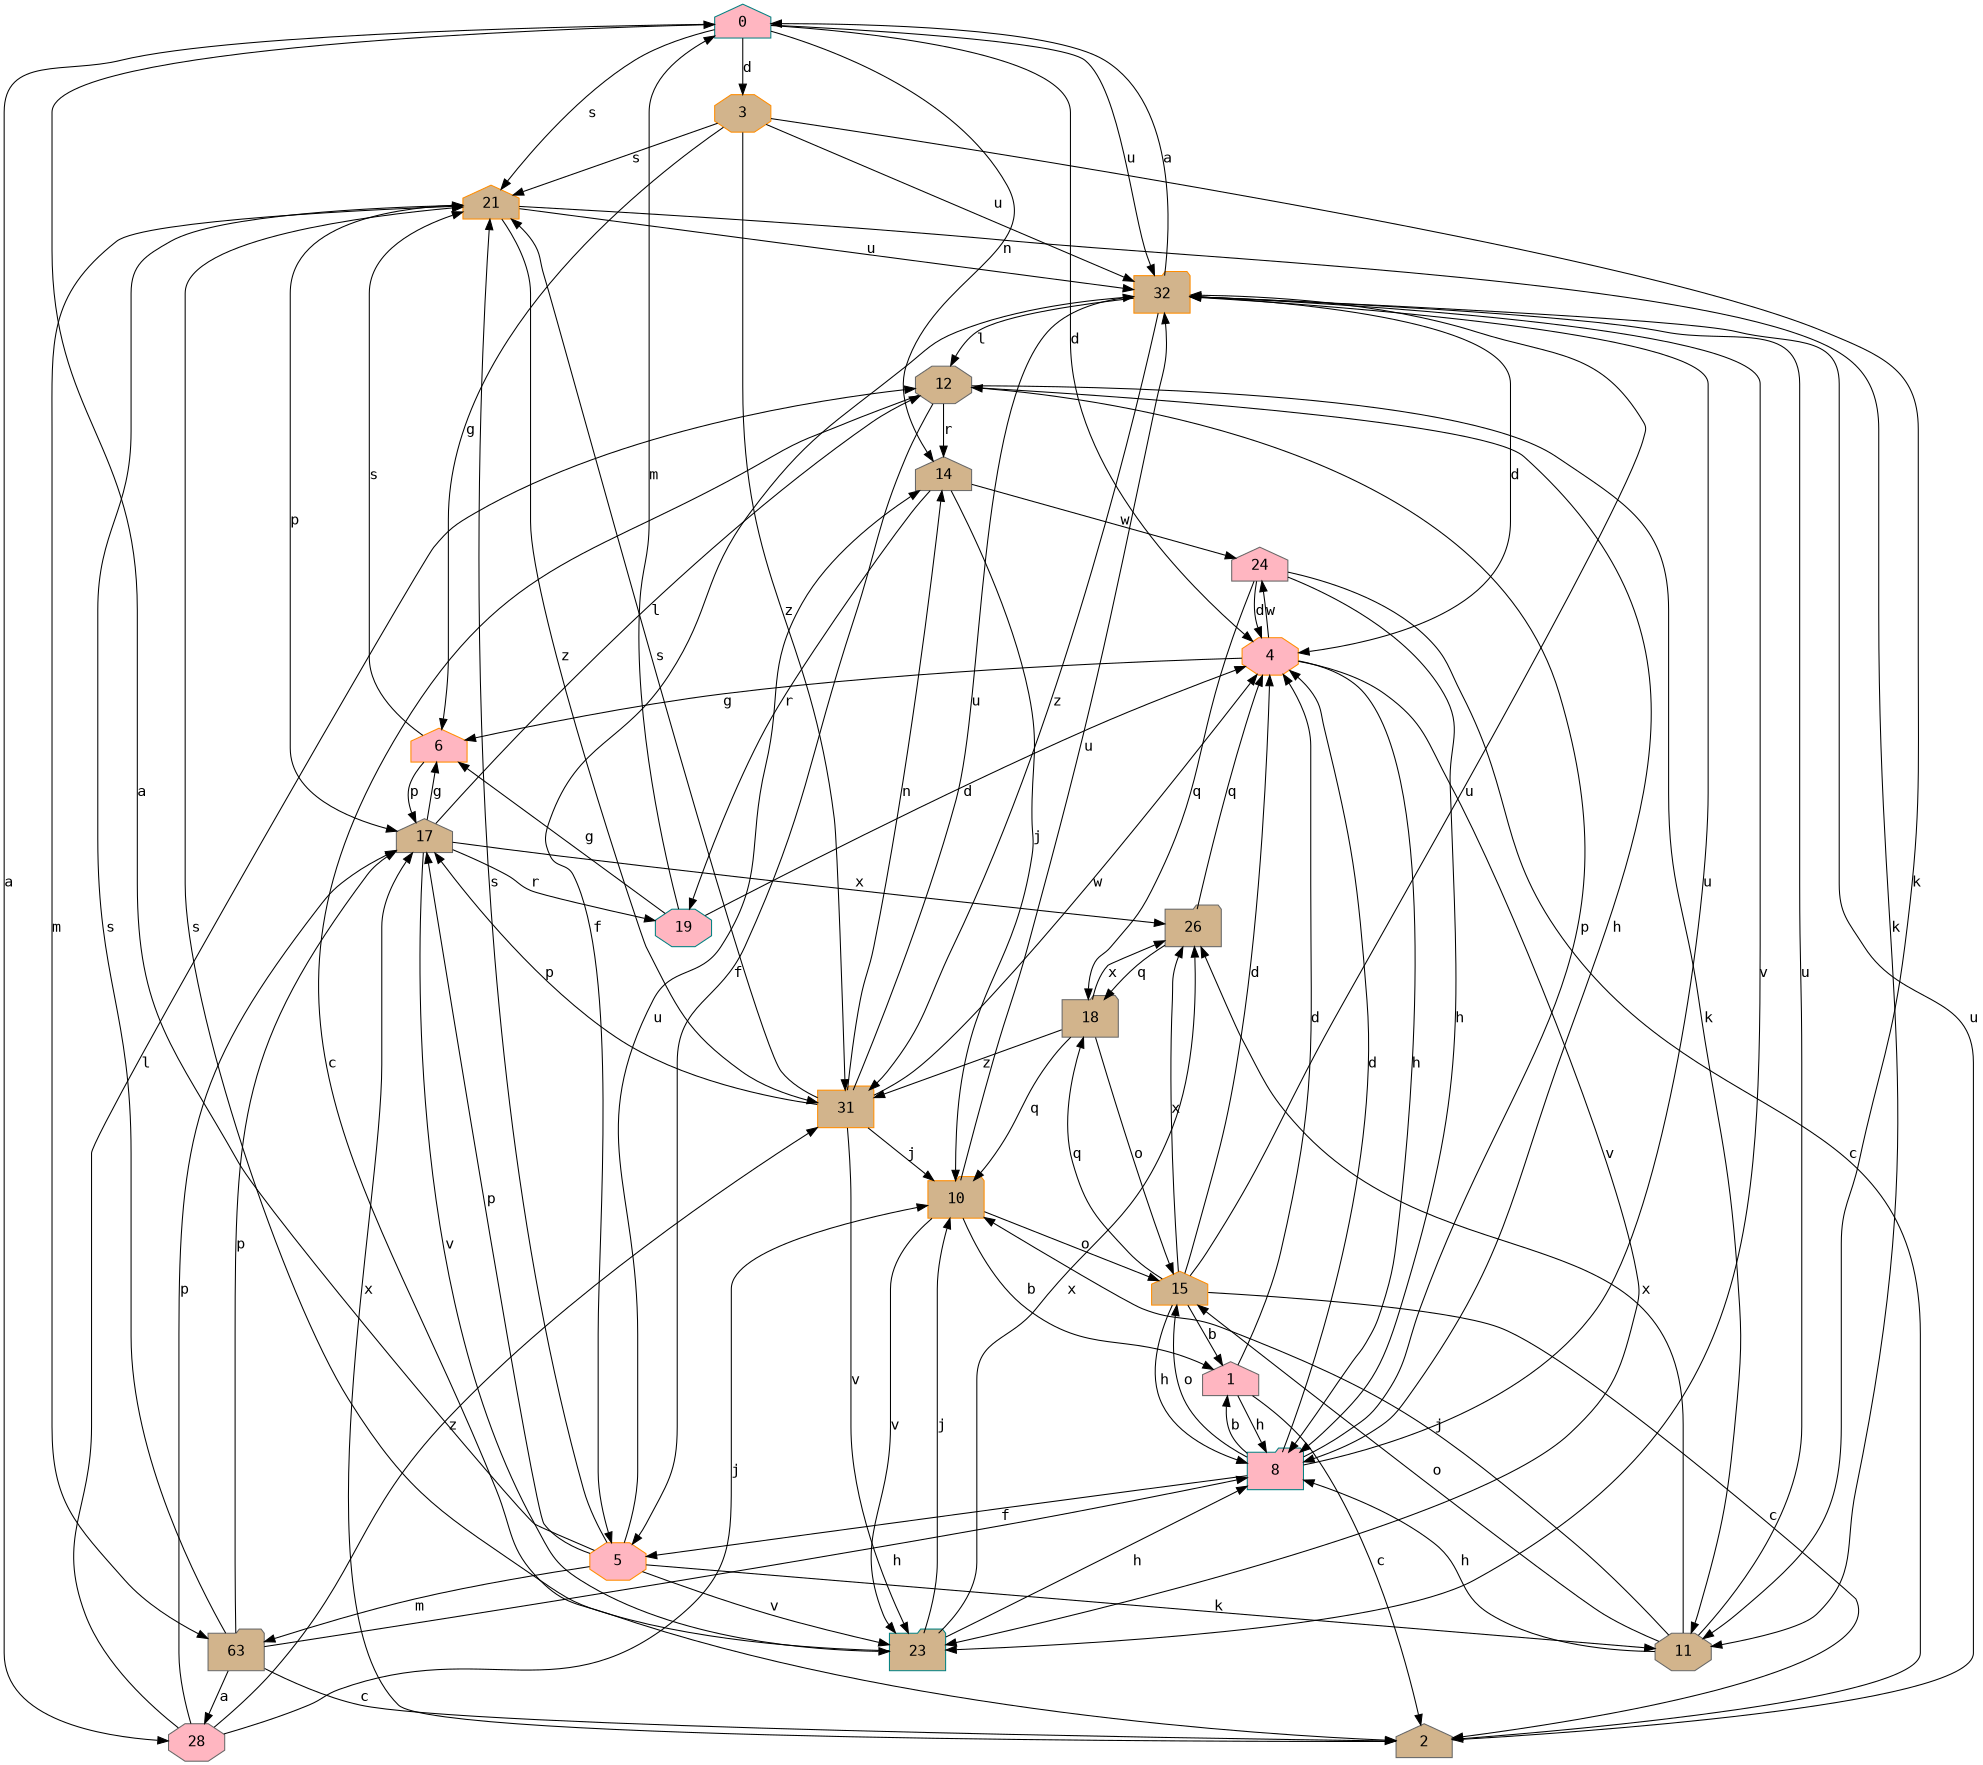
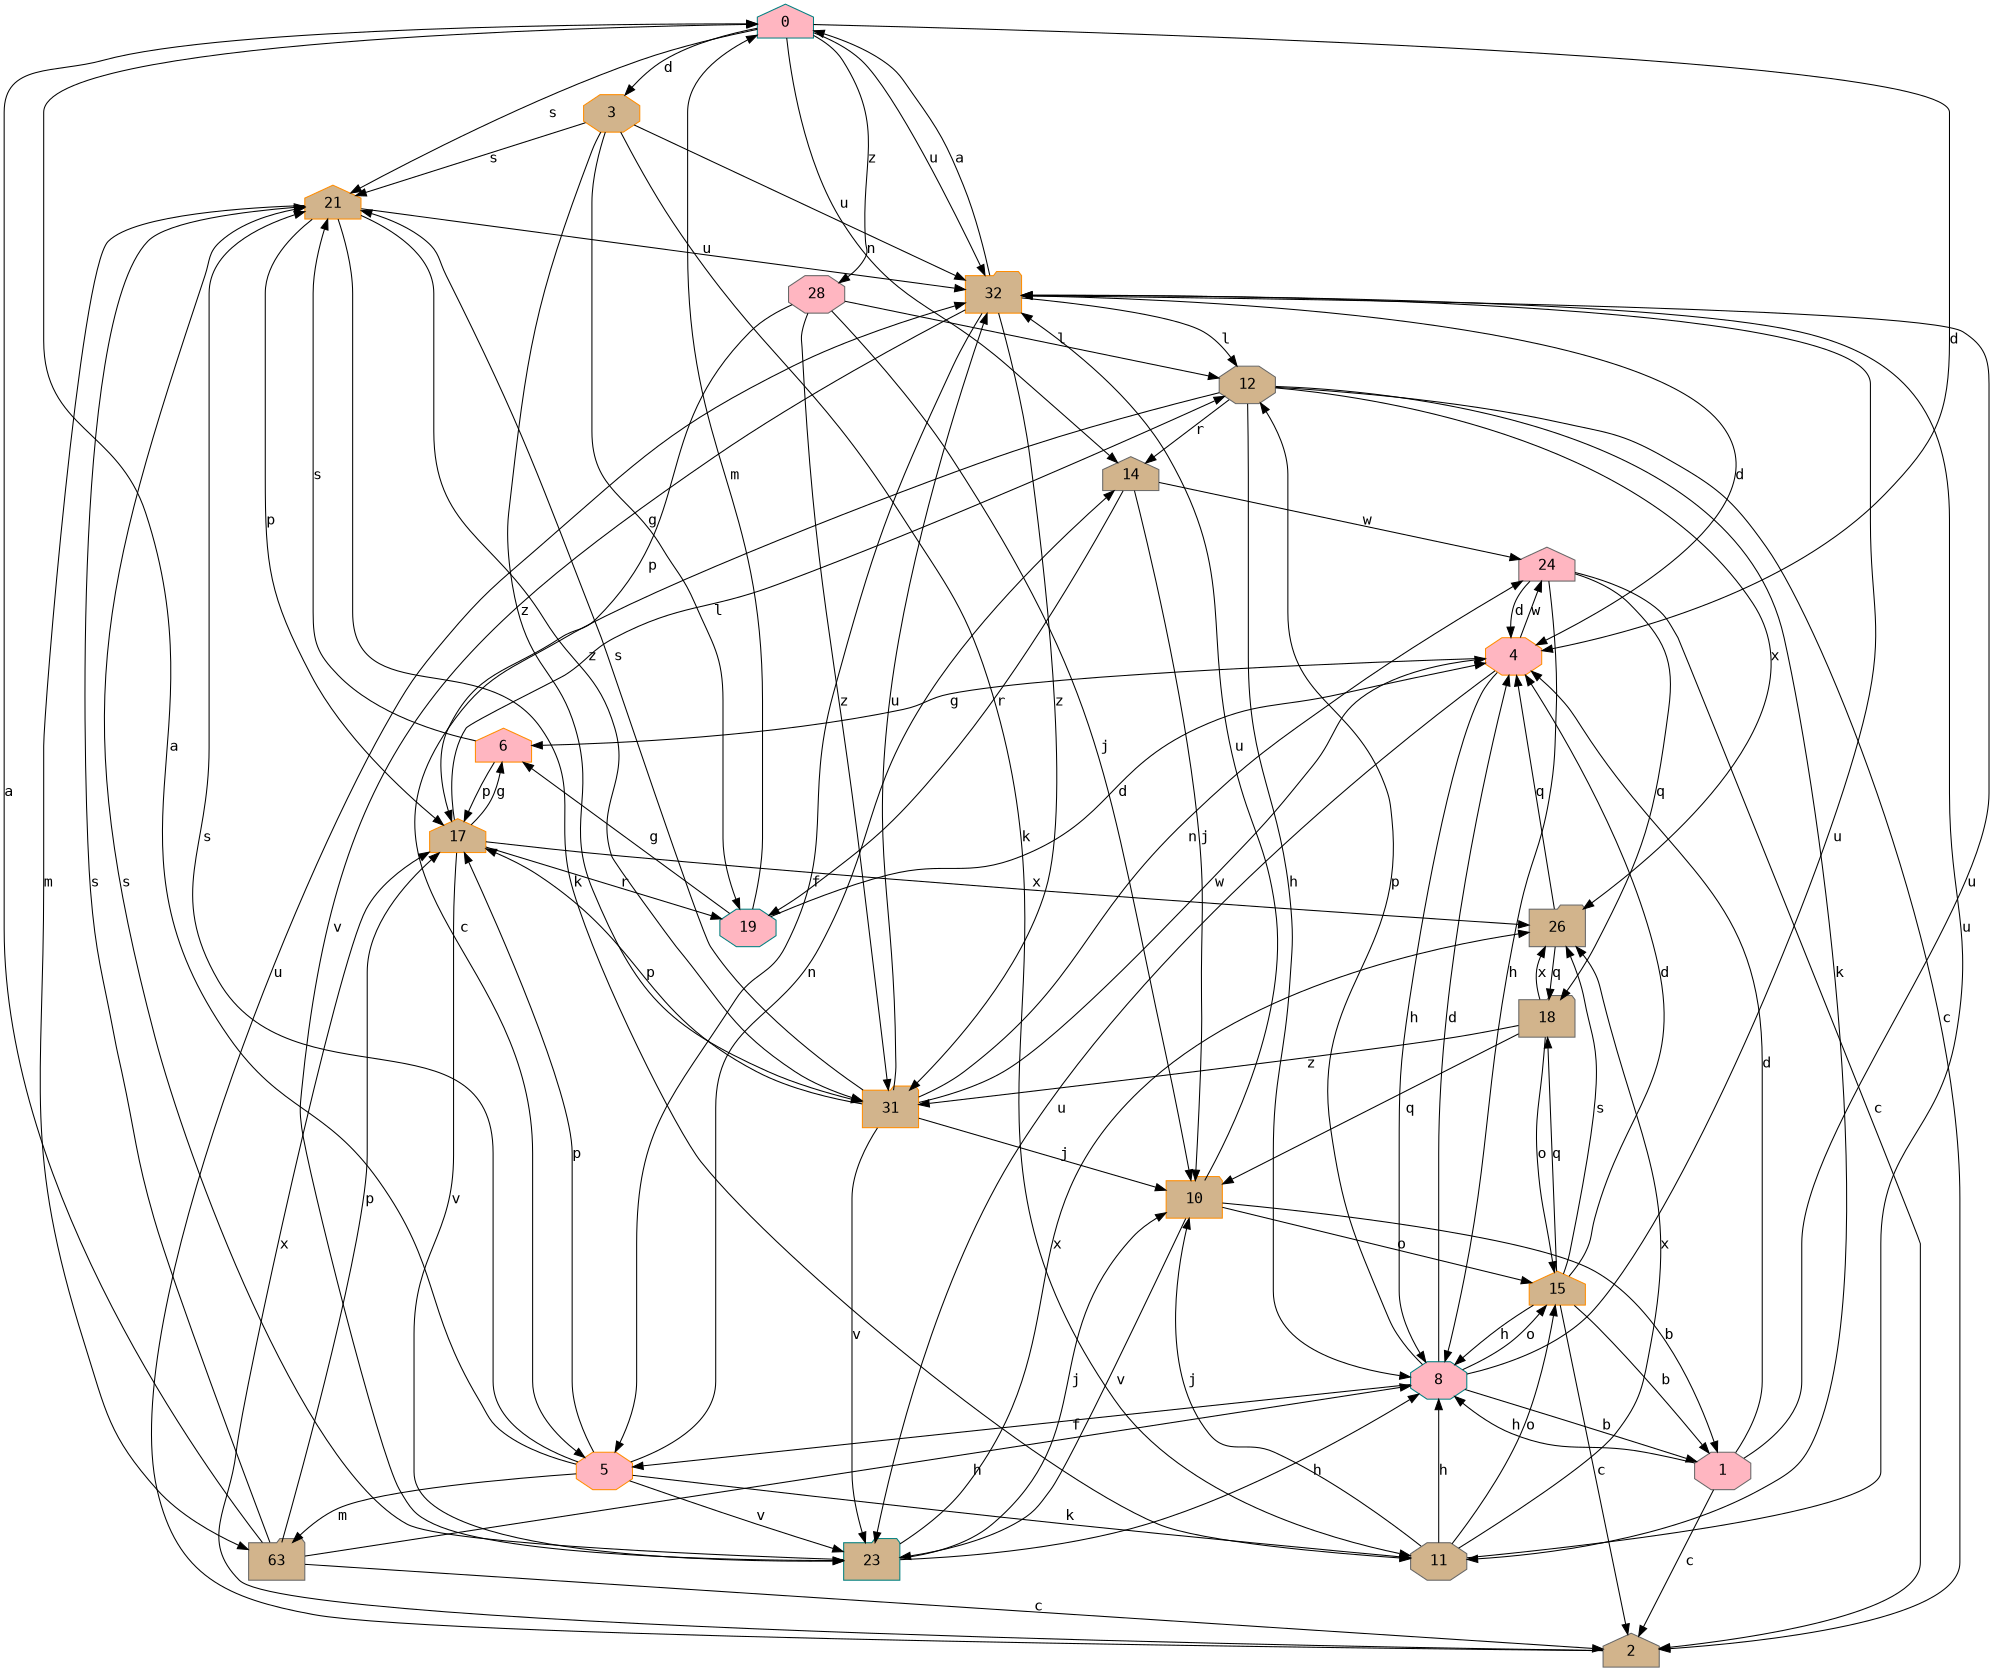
(496, 363) -> (640, 519)
none -> (1679, 526)
(1542, 645) -> (1989, 456)
(900, 797) -> (1177, 830)
(424, 837) -> (458, 837)
(9, 883) -> (872, 159)
(738, 973) -> (464, 928)
(658, 1018) -> (812, 973)
(1176, 1109) -> (1600, 1109)
(1610, 1154) -> (1062, 1109)
(1231, 1380) -> (1723, 1471)
(1275, 1471) -> (1439, 1380)
(219, 1692) -> (4, 474)
